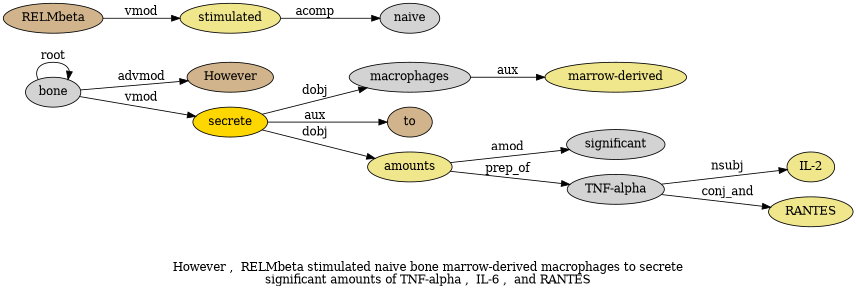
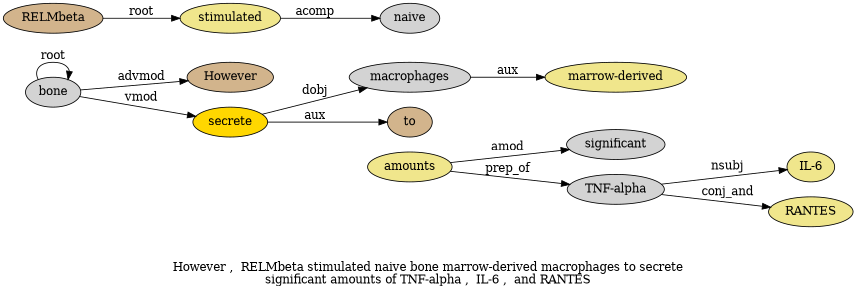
(141, 12) -> (141, 12)
(314, 143) -> none
(811, 167) -> (811, 167)
